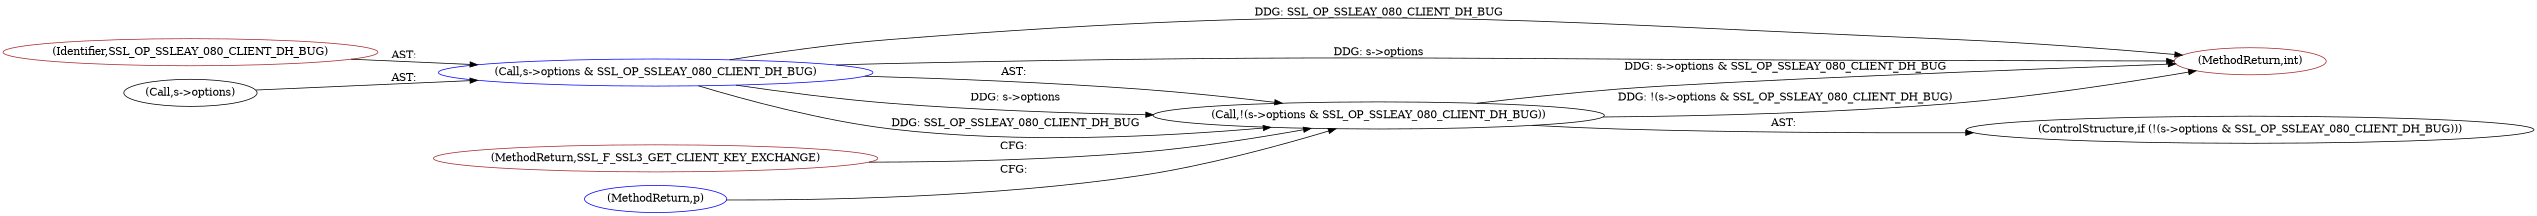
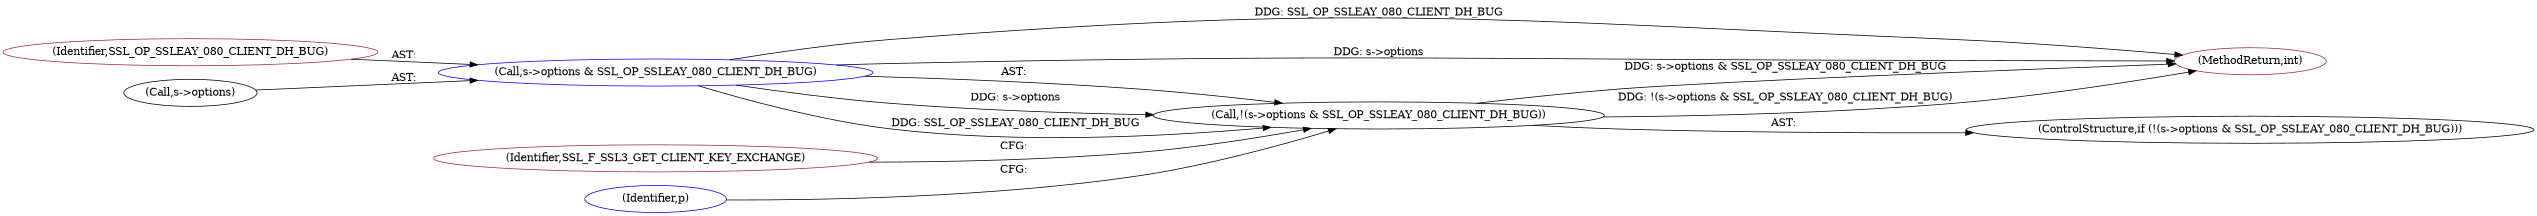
(656, 158) -> (656, 158)
(656, 199) -> (656, 199)
